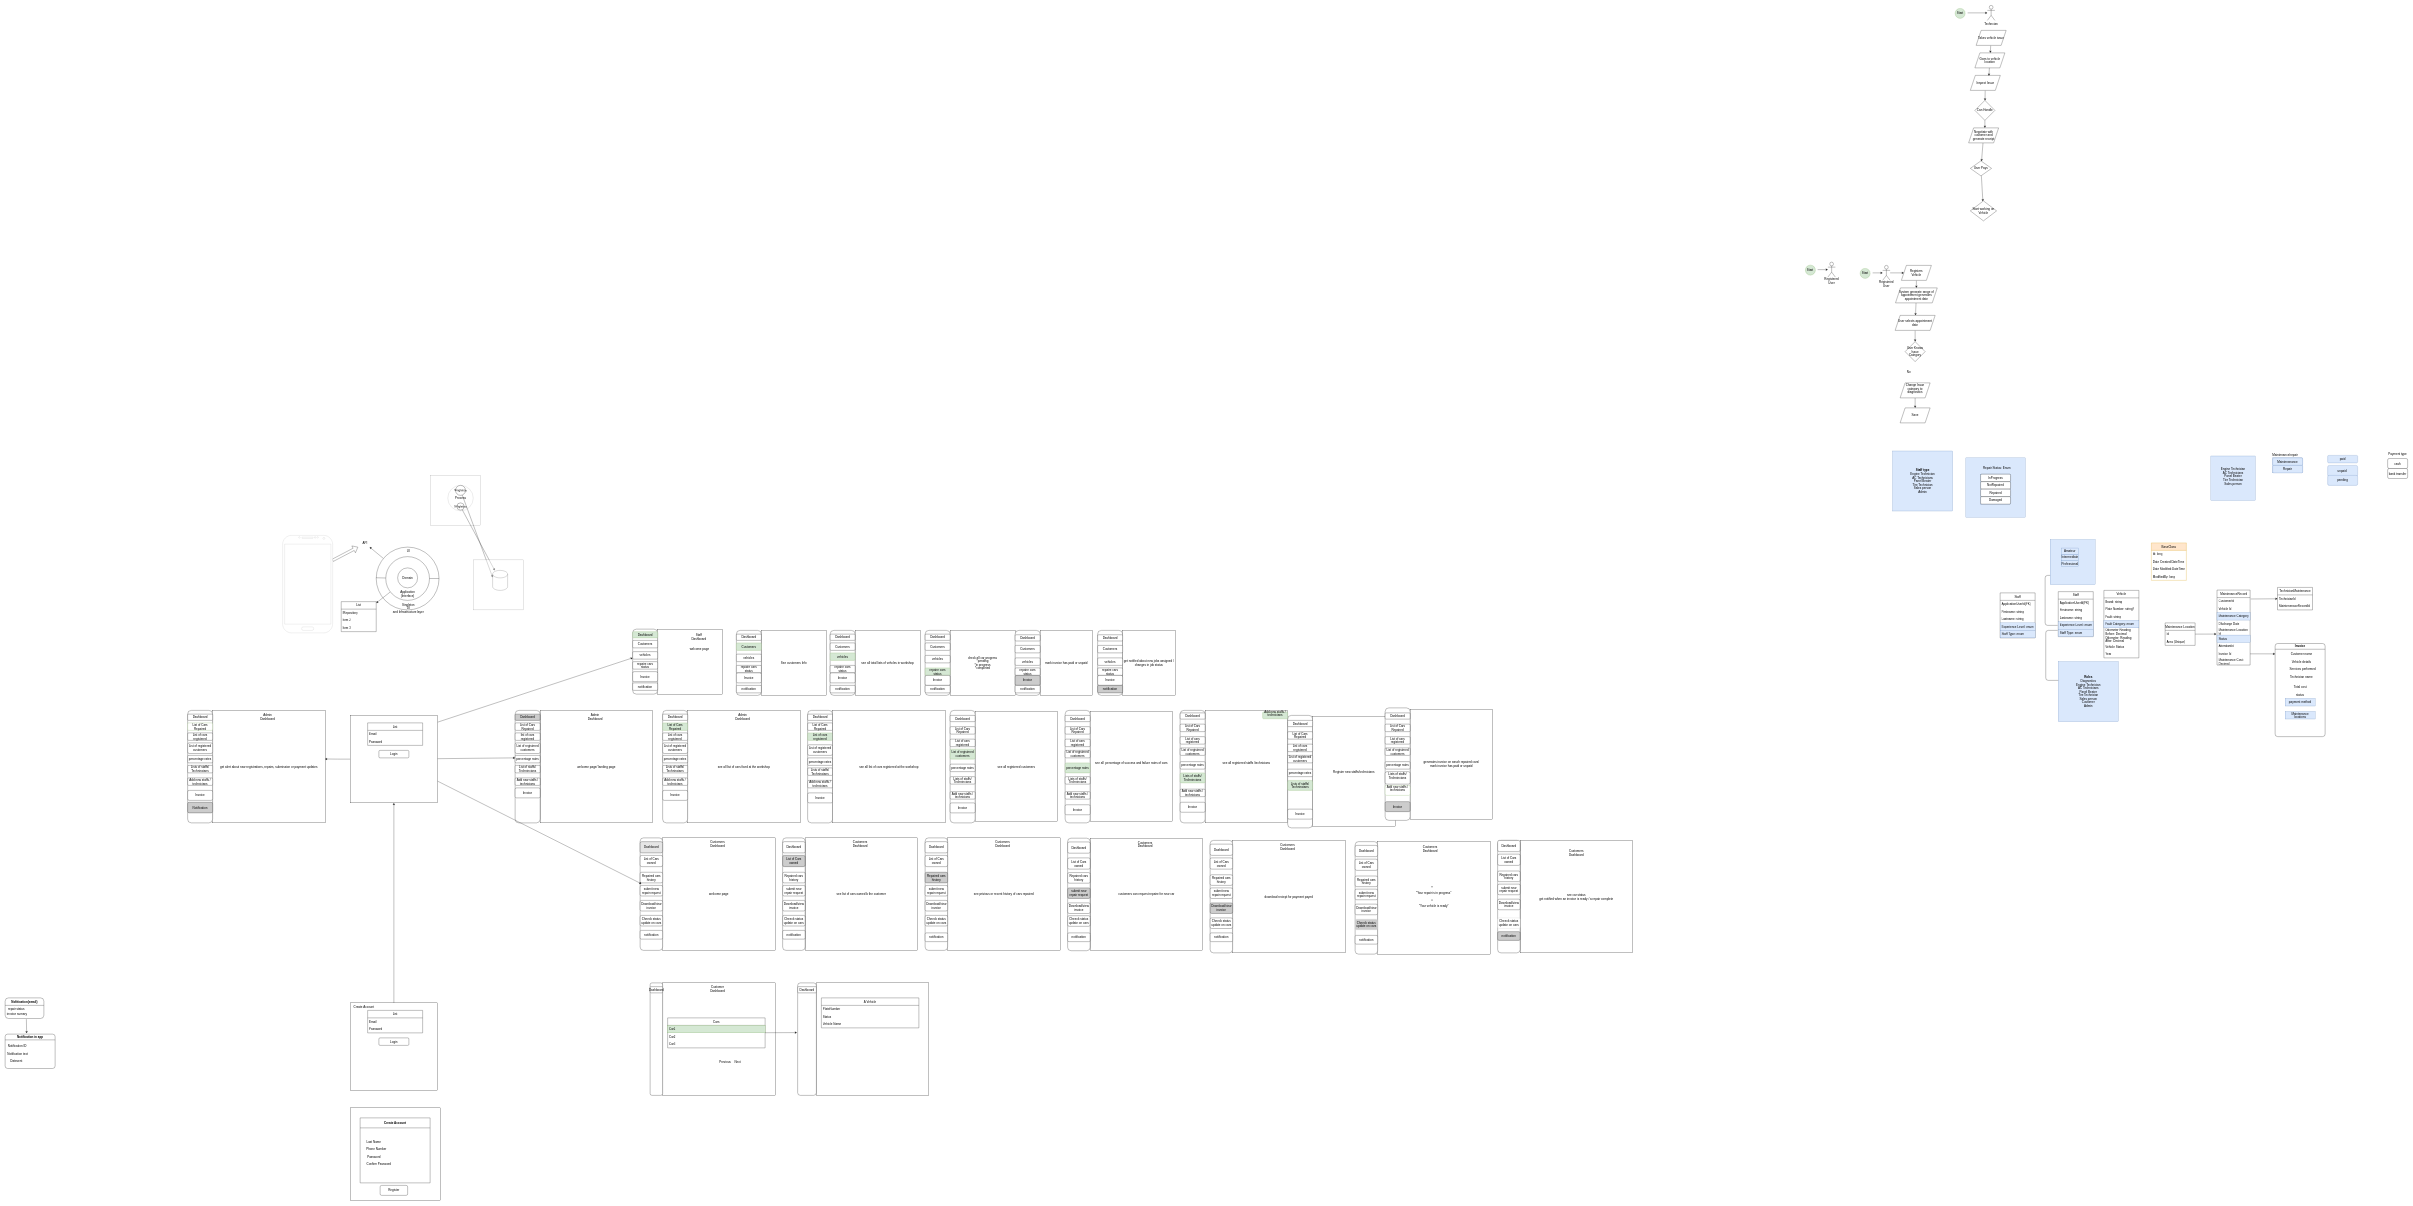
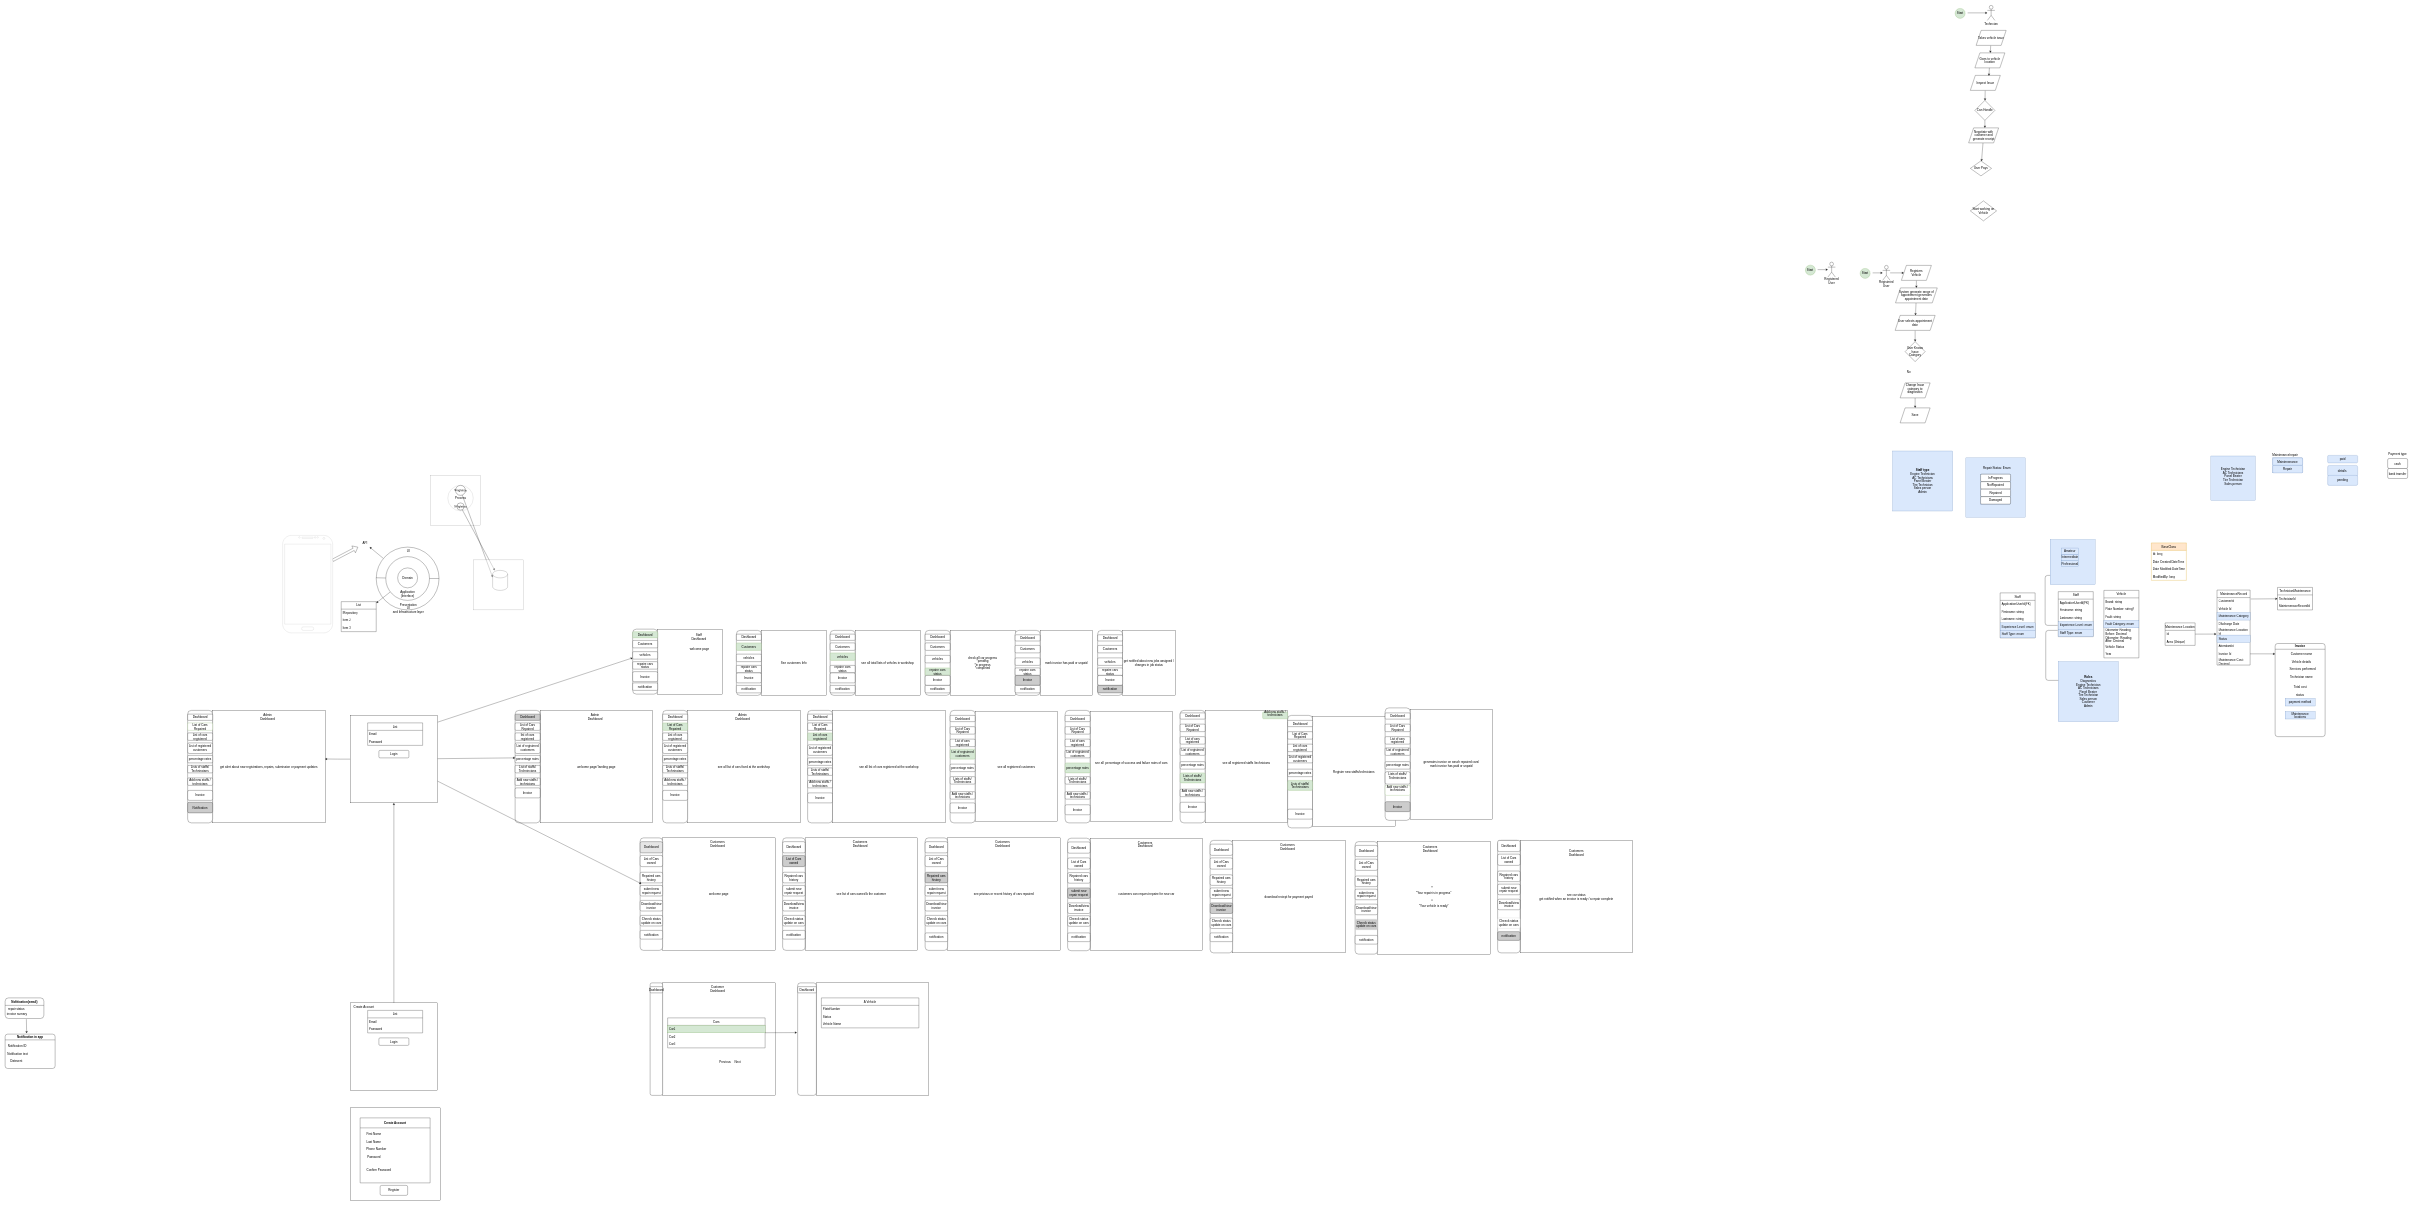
(1983, 198) -> none
(2343, 471) -> (2343, 471)
(408, 608) -> (408, 608)
none -> (374, 1134)
(379, 1164) -> (379, 1170)
